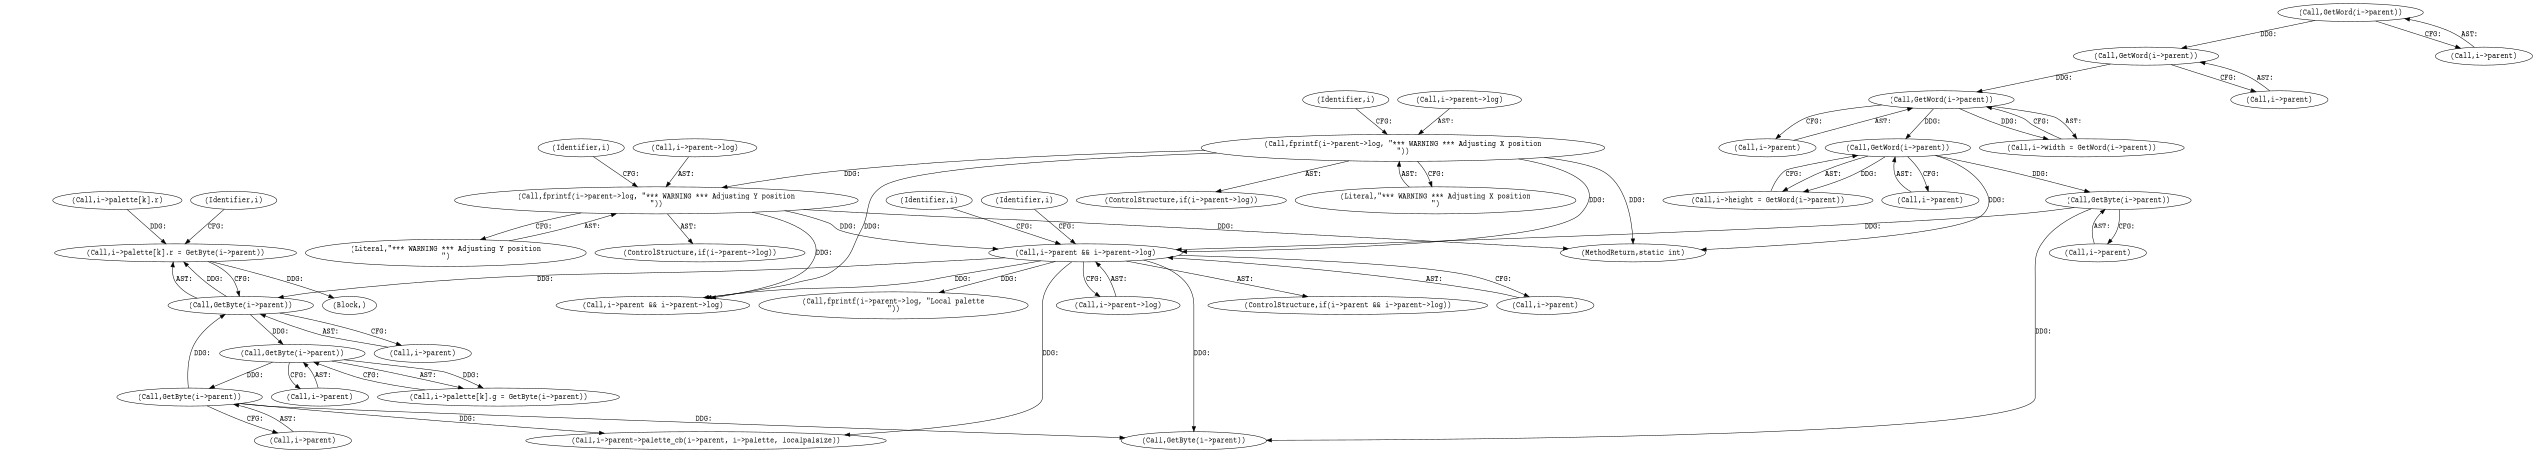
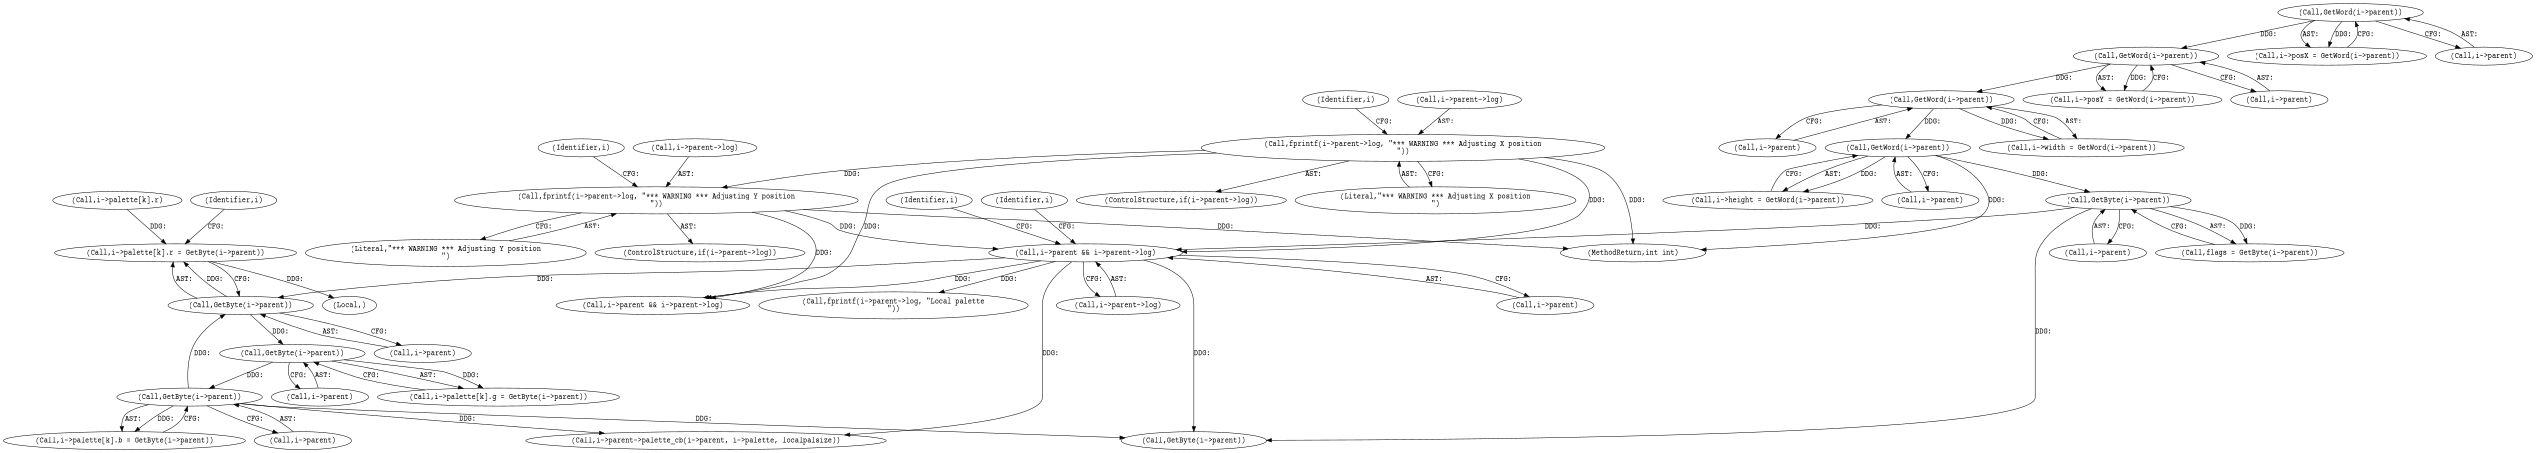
none -> (2327, 56)
none -> (2122, 100)
(1633, 253) -> (1633, 253)
none -> (2250, 253)
(350, 305) -> (350, 305)
(1348, 305) -> none
none -> (124, 441)
